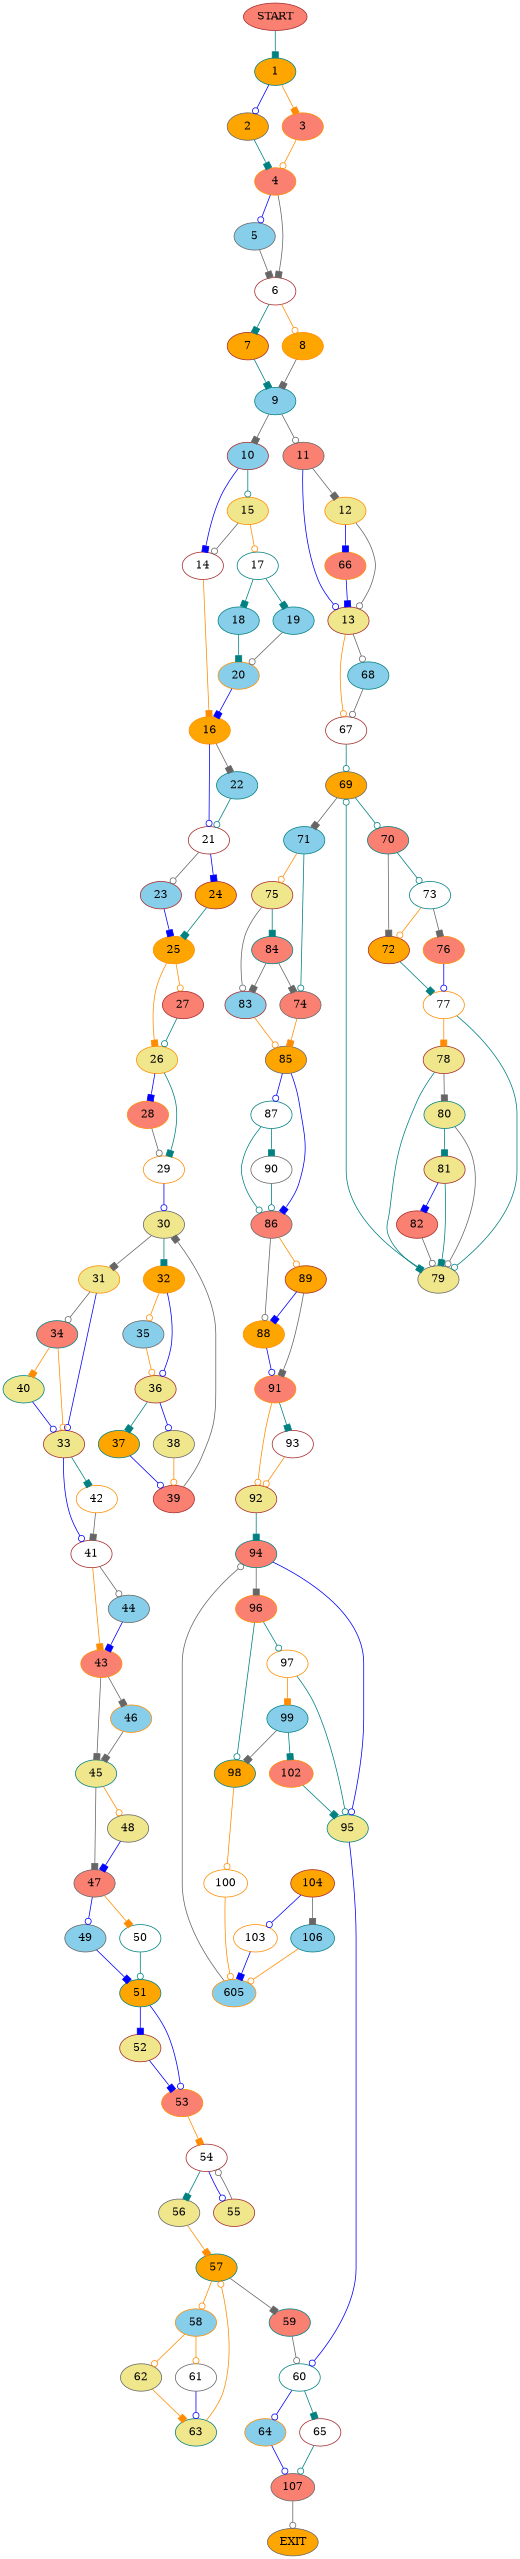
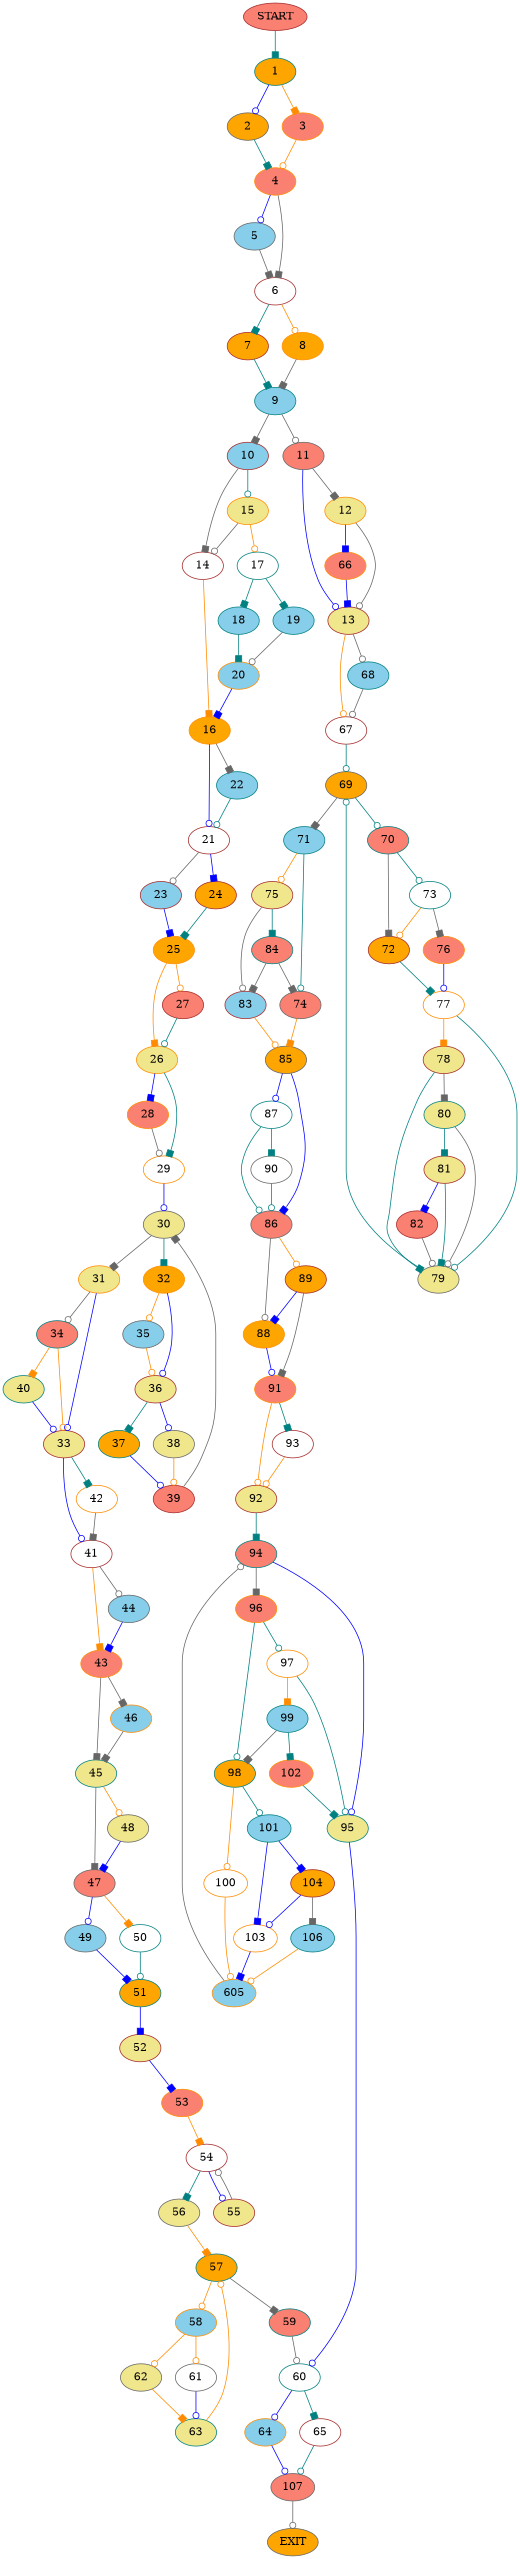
(217, 504) -> (217, 504)
none -> (269, 1828)
(171, 2042) -> none
